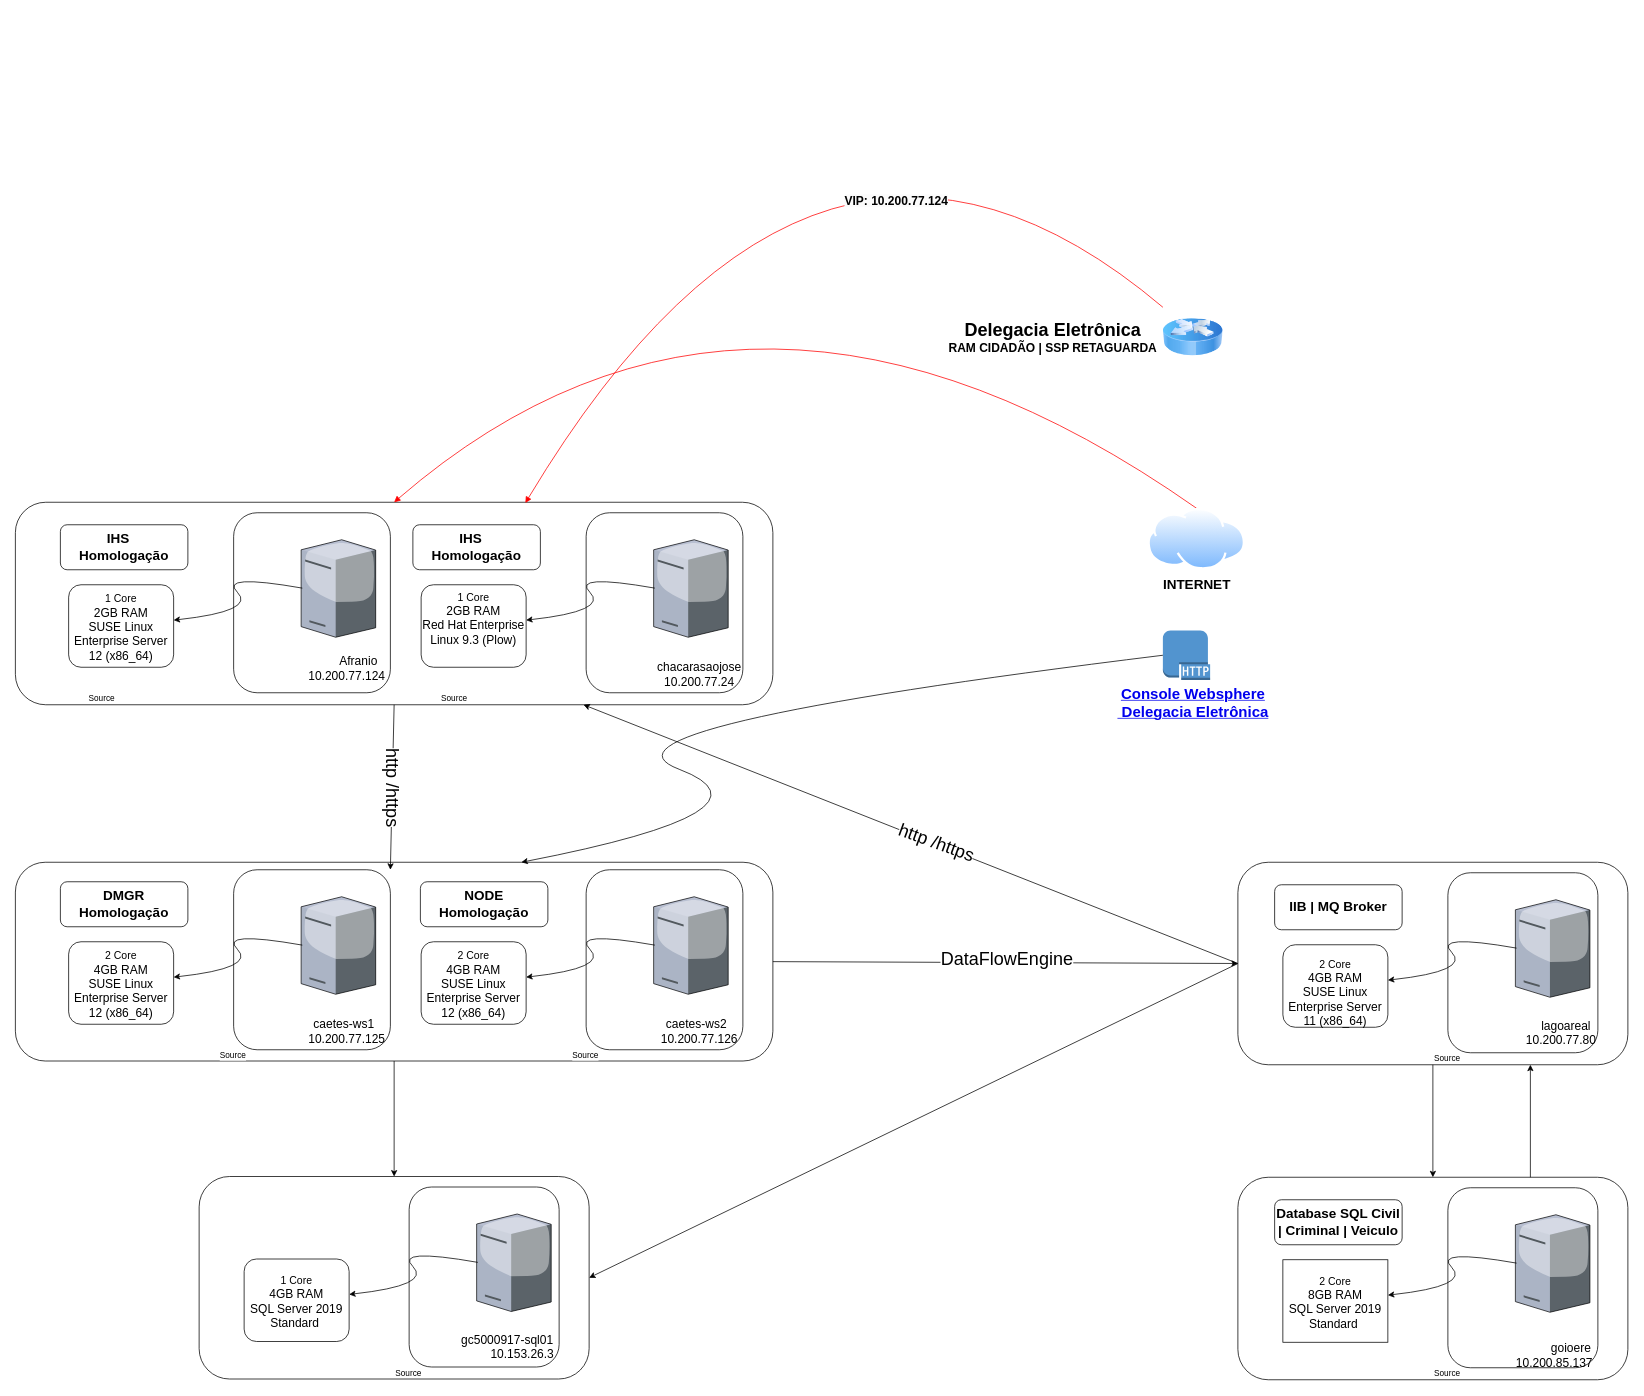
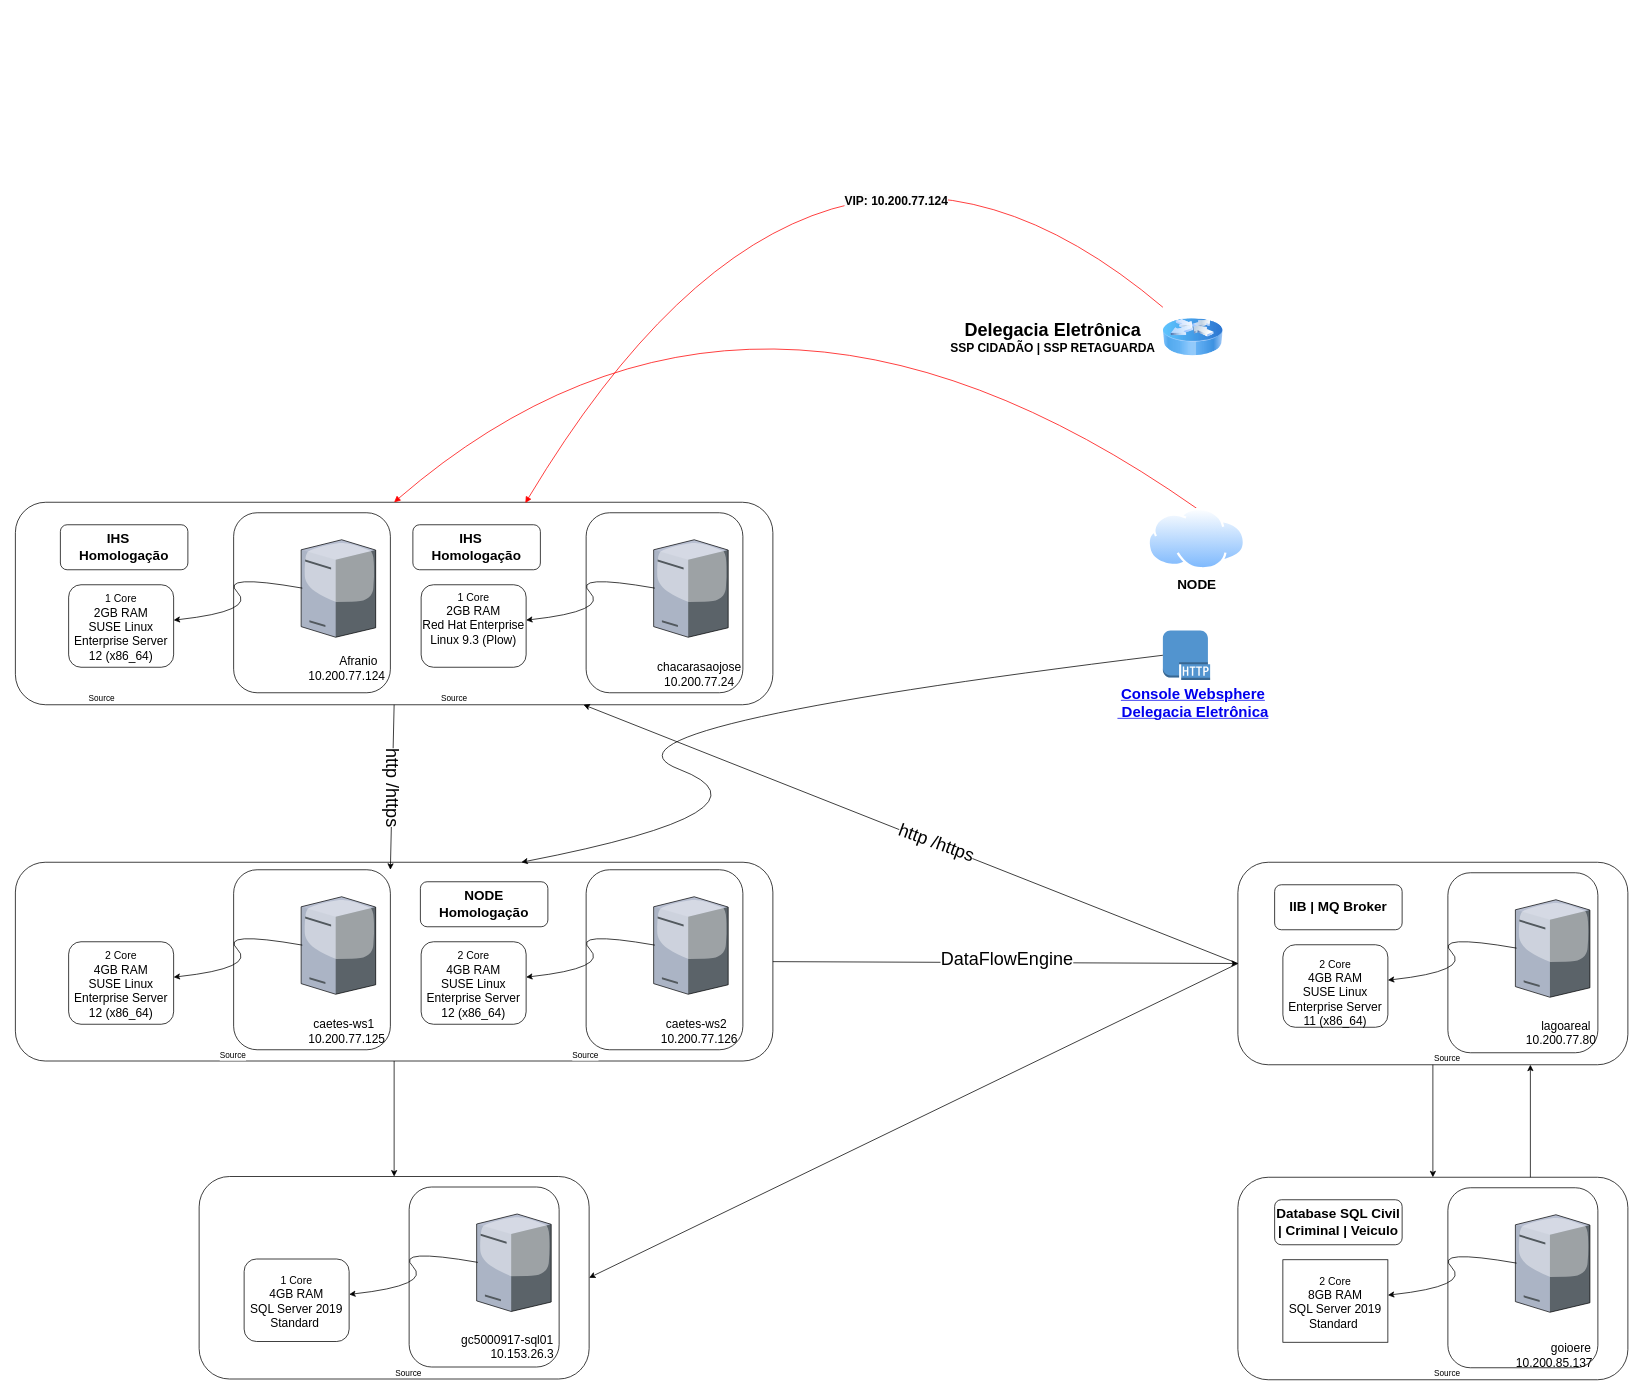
(1053, 337) -> (1053, 337)
(1197, 583) -> (1197, 583)
(124, 904) -> none
